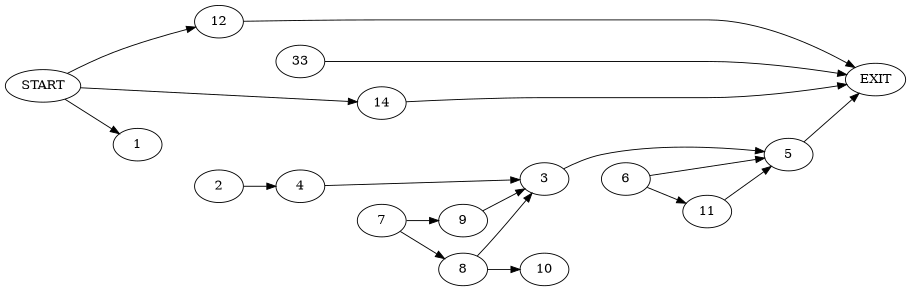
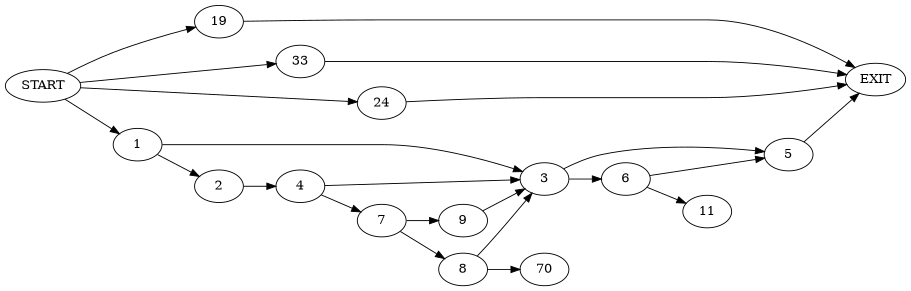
(219, 22) -> (219, 22)
none -> (173, 74)
(382, 103) -> (382, 103)
none -> (339, 145)
none -> (174, 163)
none -> (581, 179)
(744, 186) -> none
none -> (337, 202)
(544, 269) -> (544, 269)
